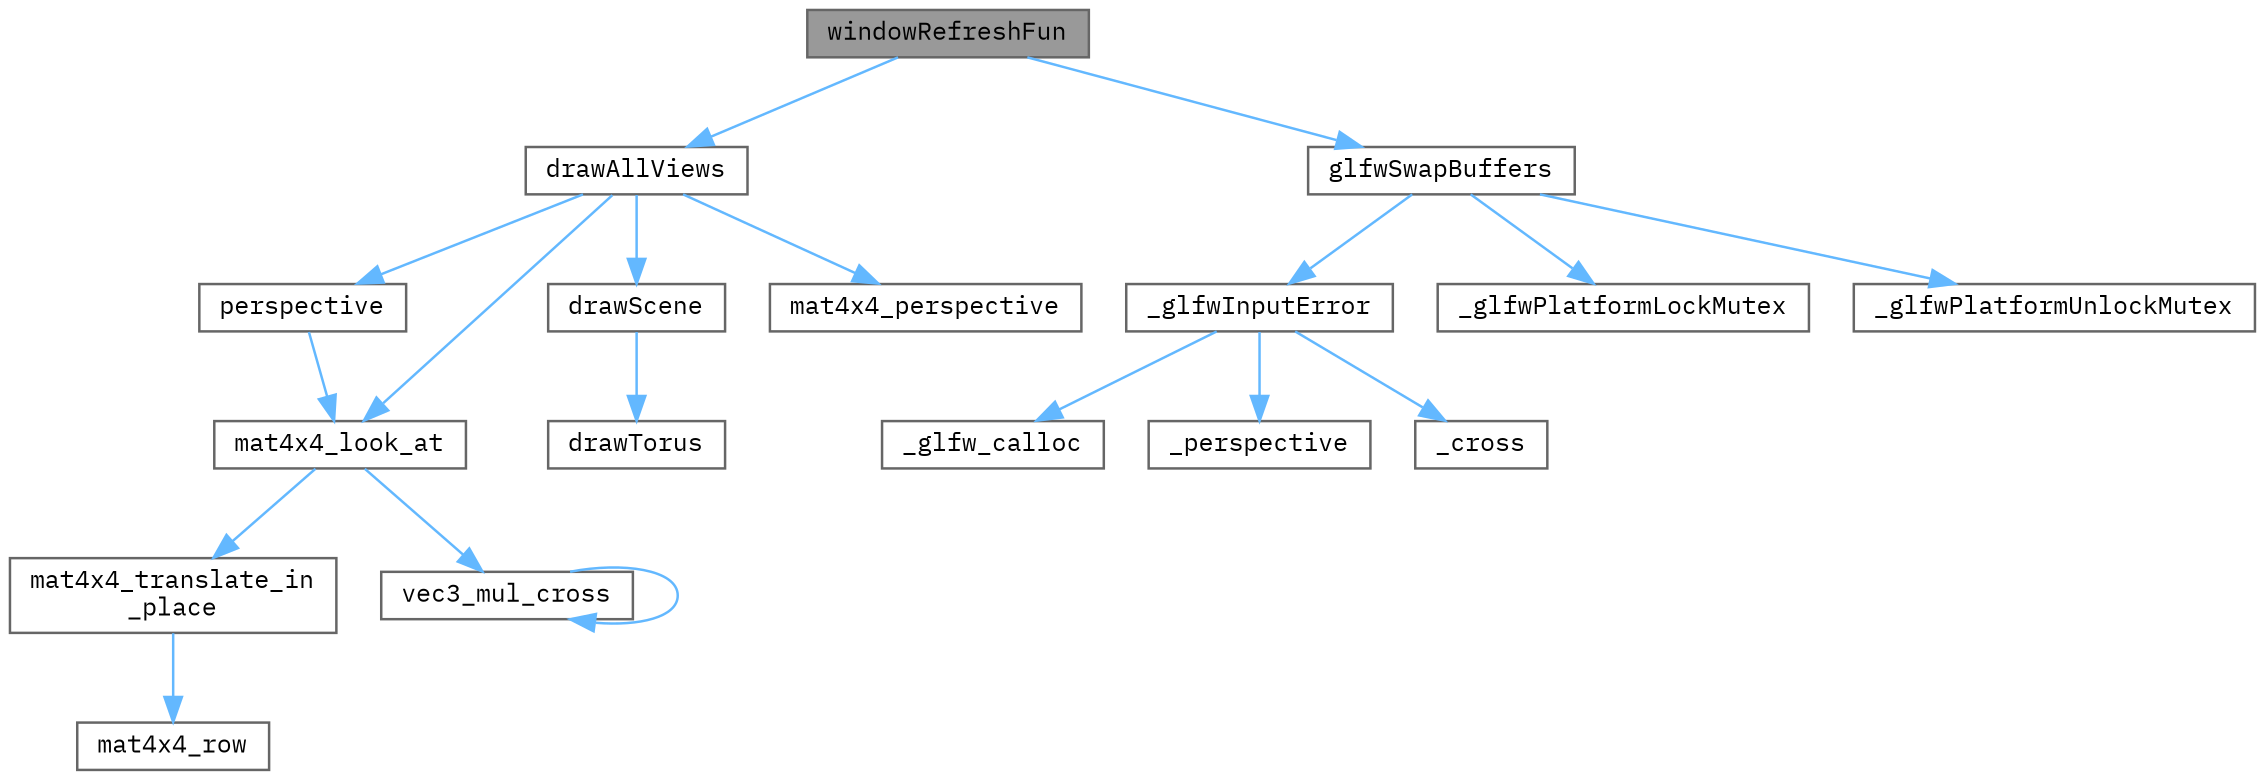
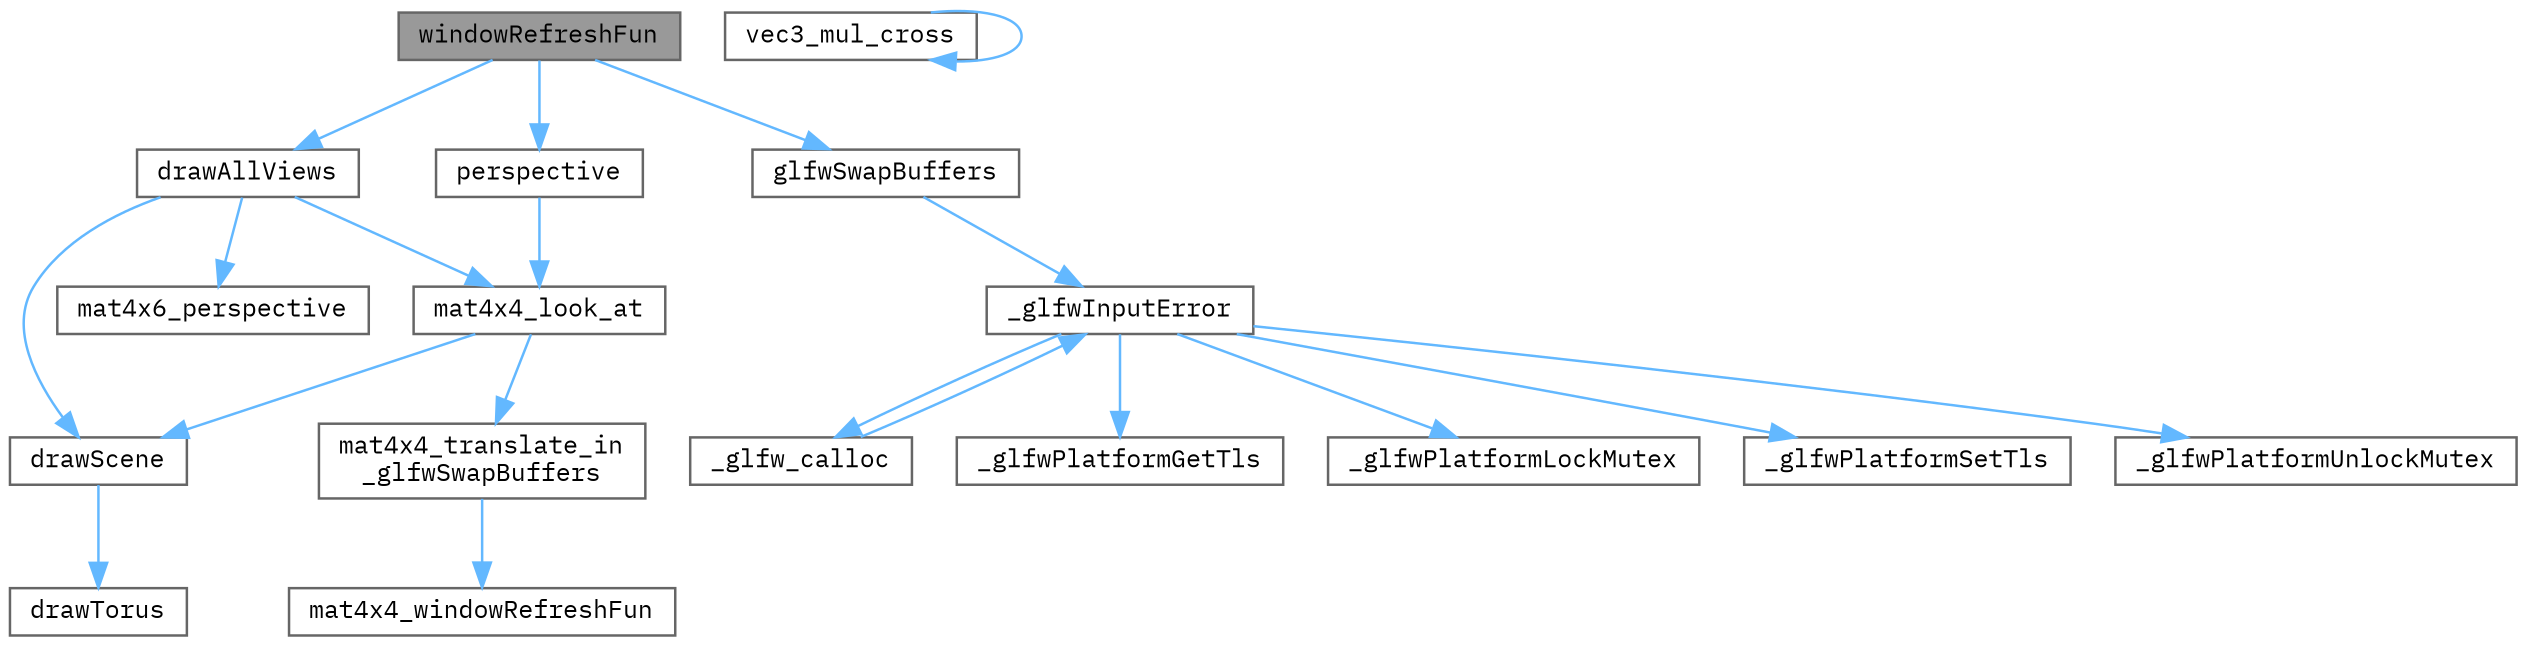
(1522, 231) -> (1305, 381)
(482, 234) -> (539, 92)
(1735, 236) -> (1708, 376)
(926, 308) -> (213, 310)
none -> (962, 393)
(1260, 445) -> (1120, 461)
(1481, 445) -> (1907, 461)
(414, 512) -> (331, 382)
(173, 596) -> (482, 461)
(173, 746) -> (482, 612)
